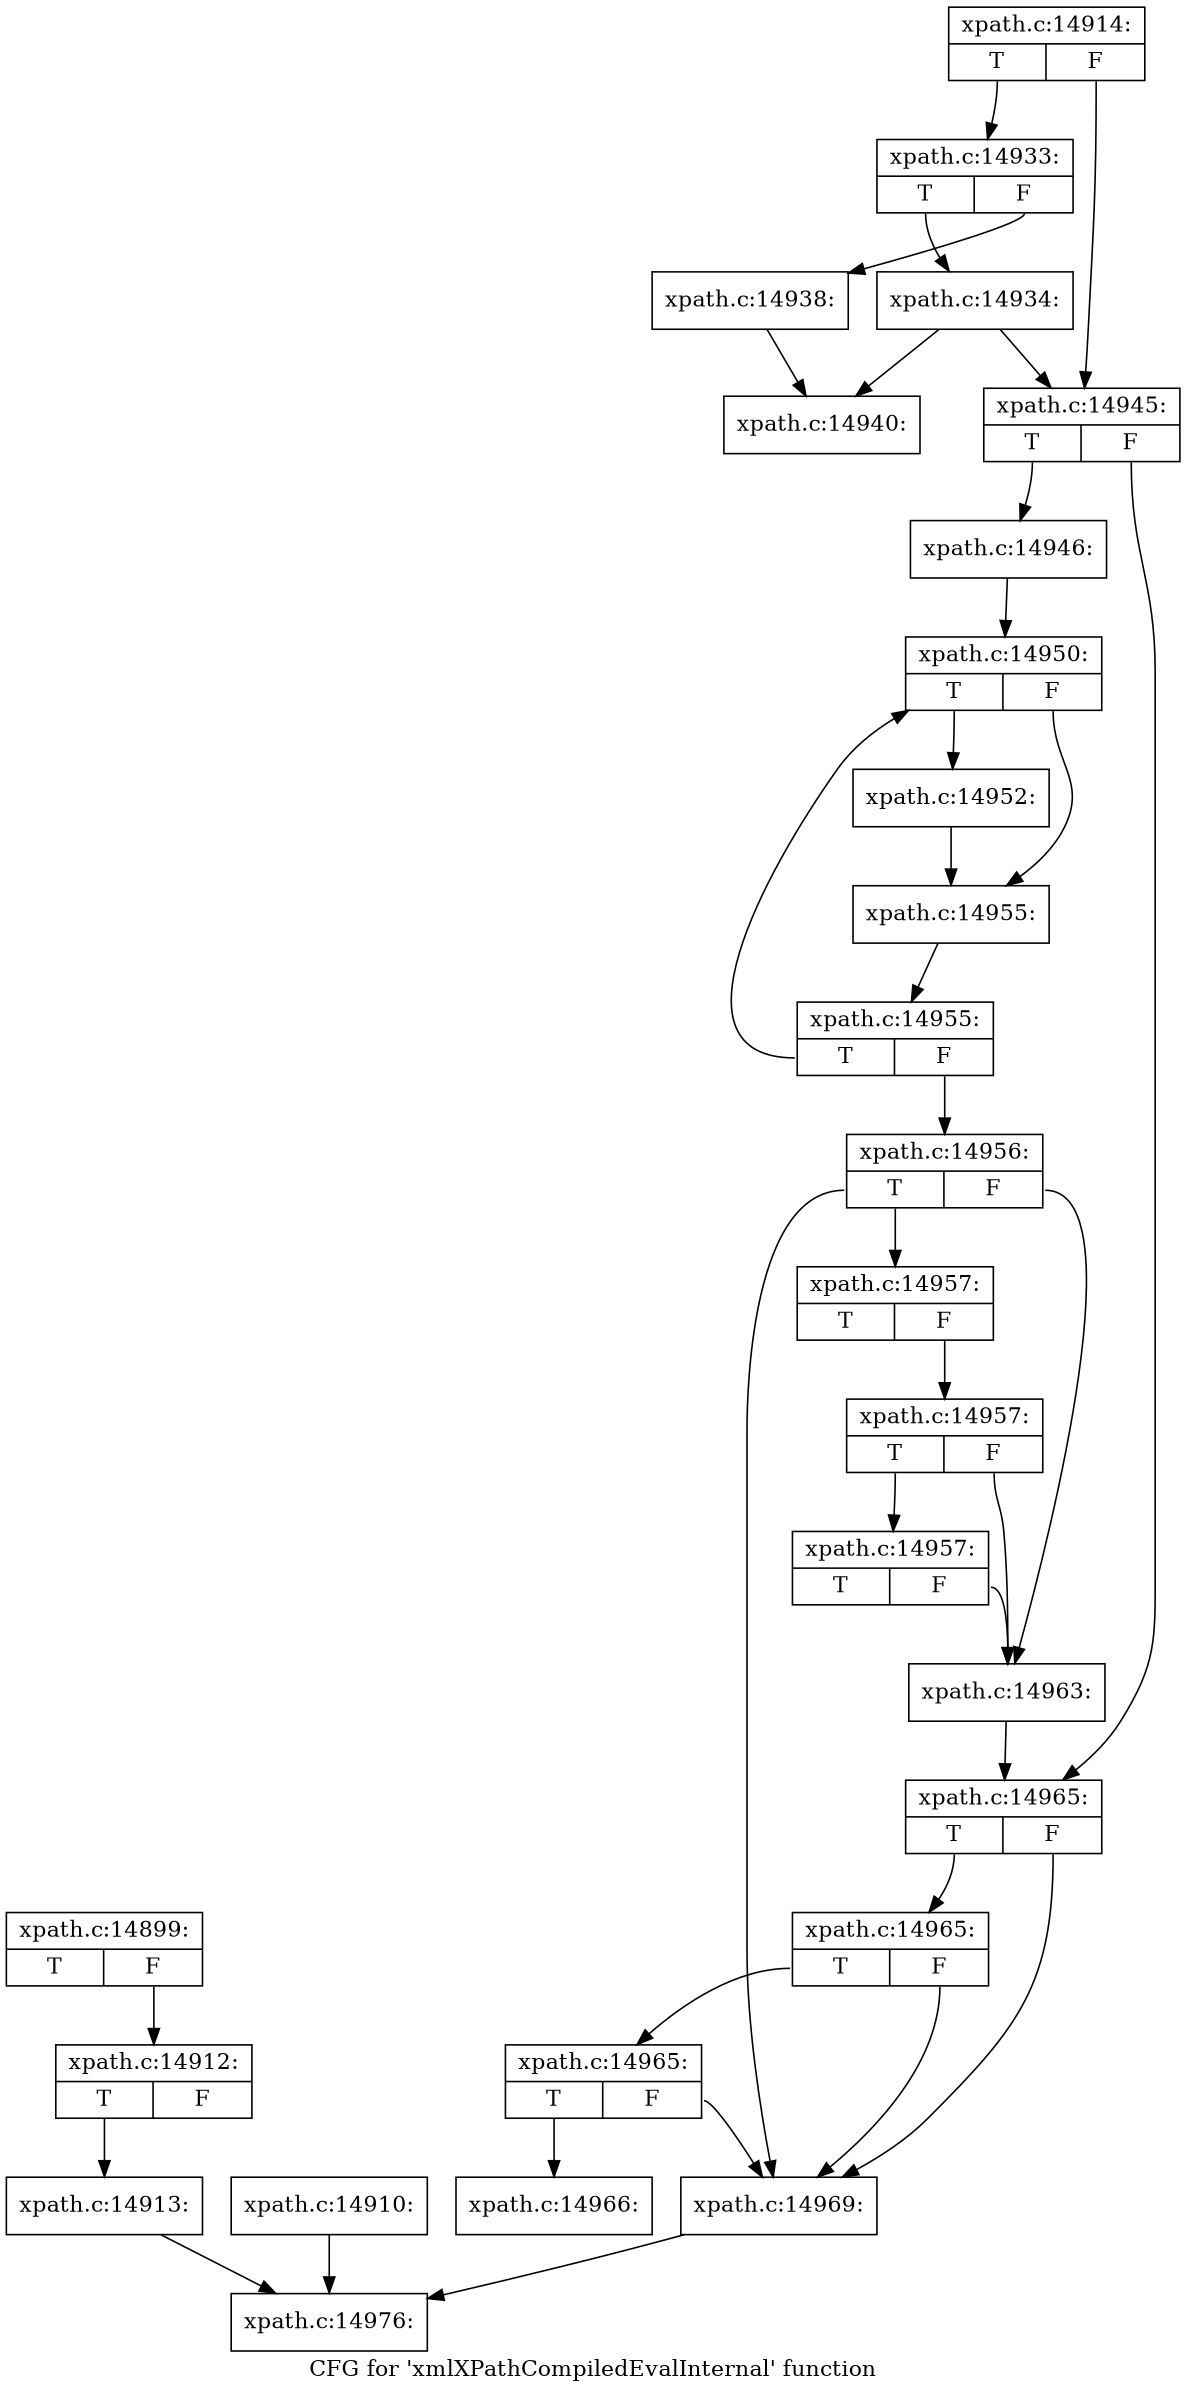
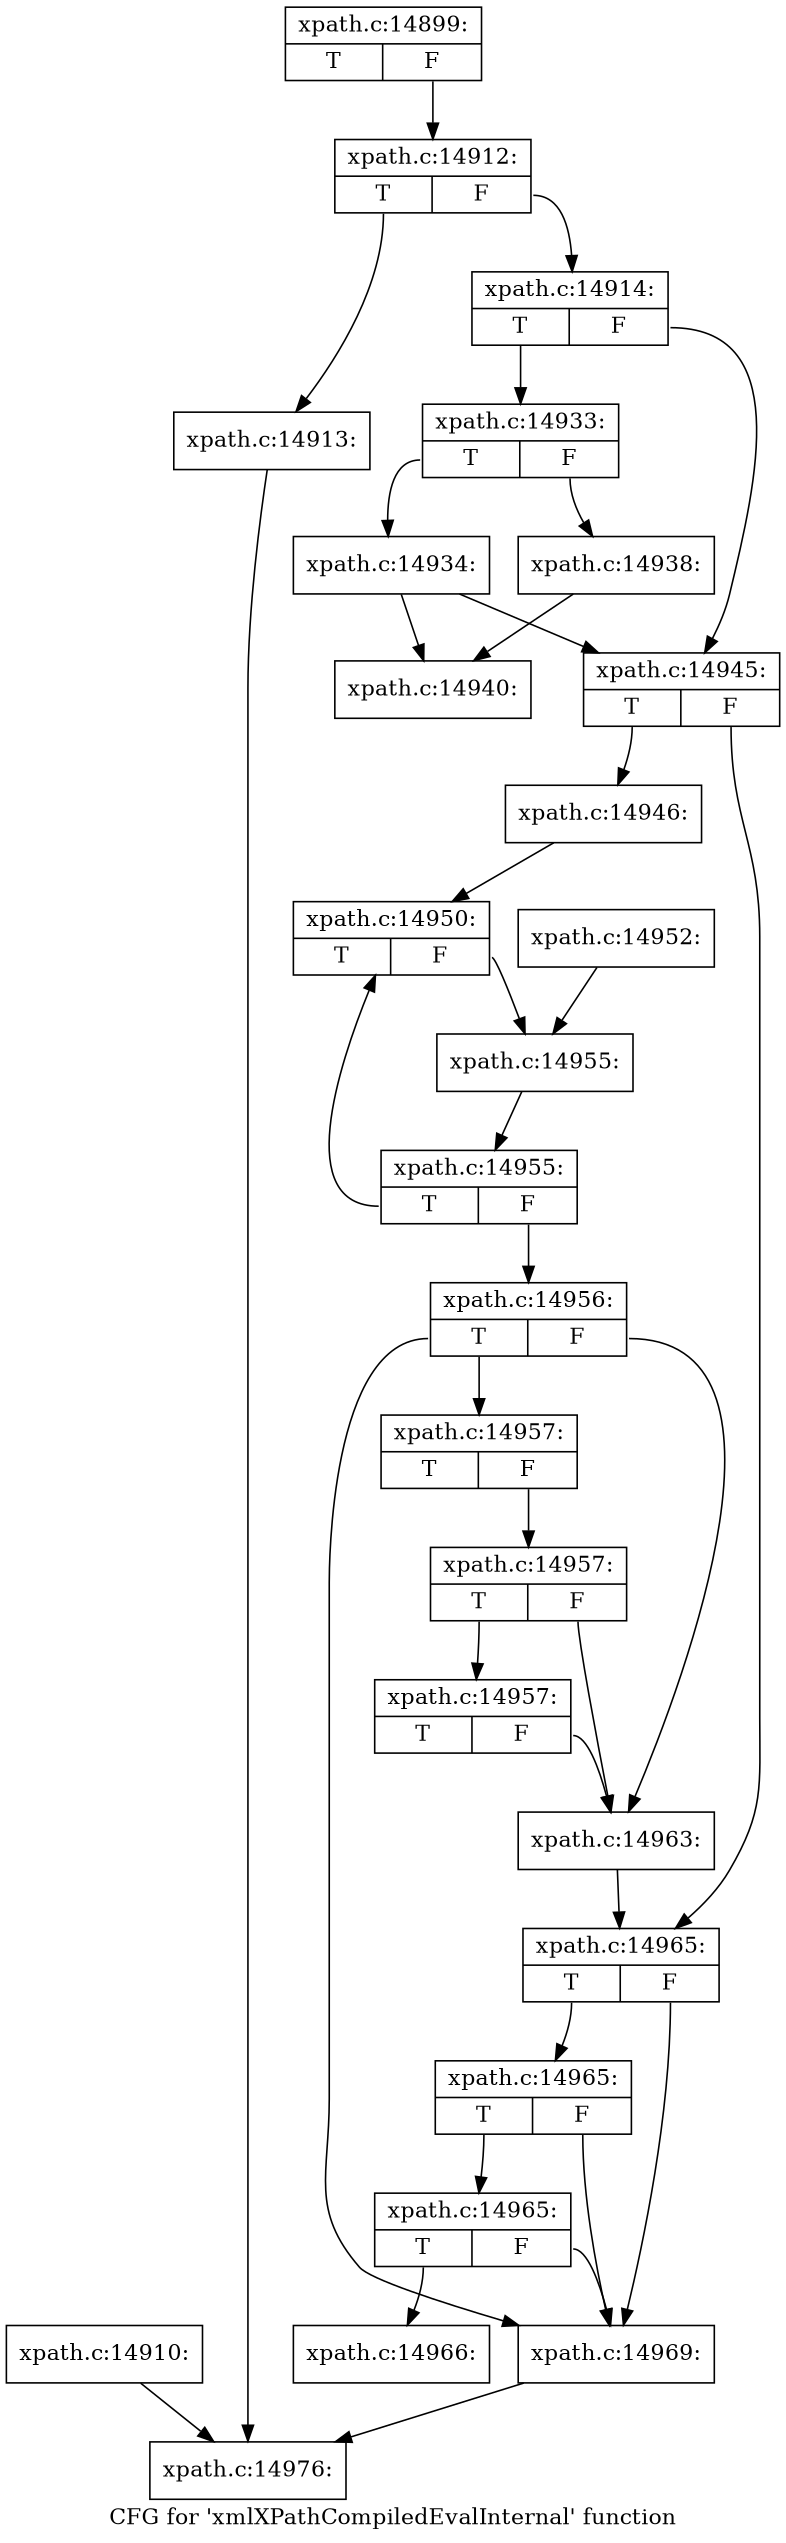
none -> (563, 217)
(954, 732) -> none
